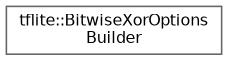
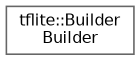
(114, 30) -> (70, 30)
